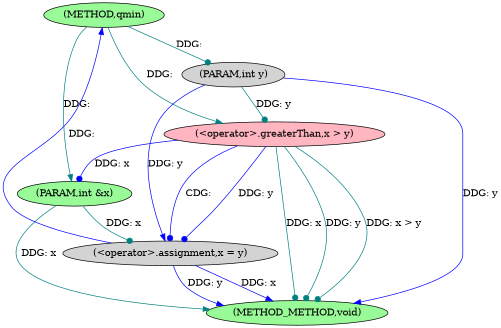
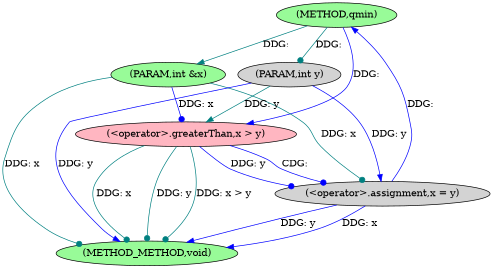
(149, 89) -> (328, 100)
(252, 102) -> (241, 102)
(124, 148) -> (177, 103)
(71, 290) -> (8, 147)
